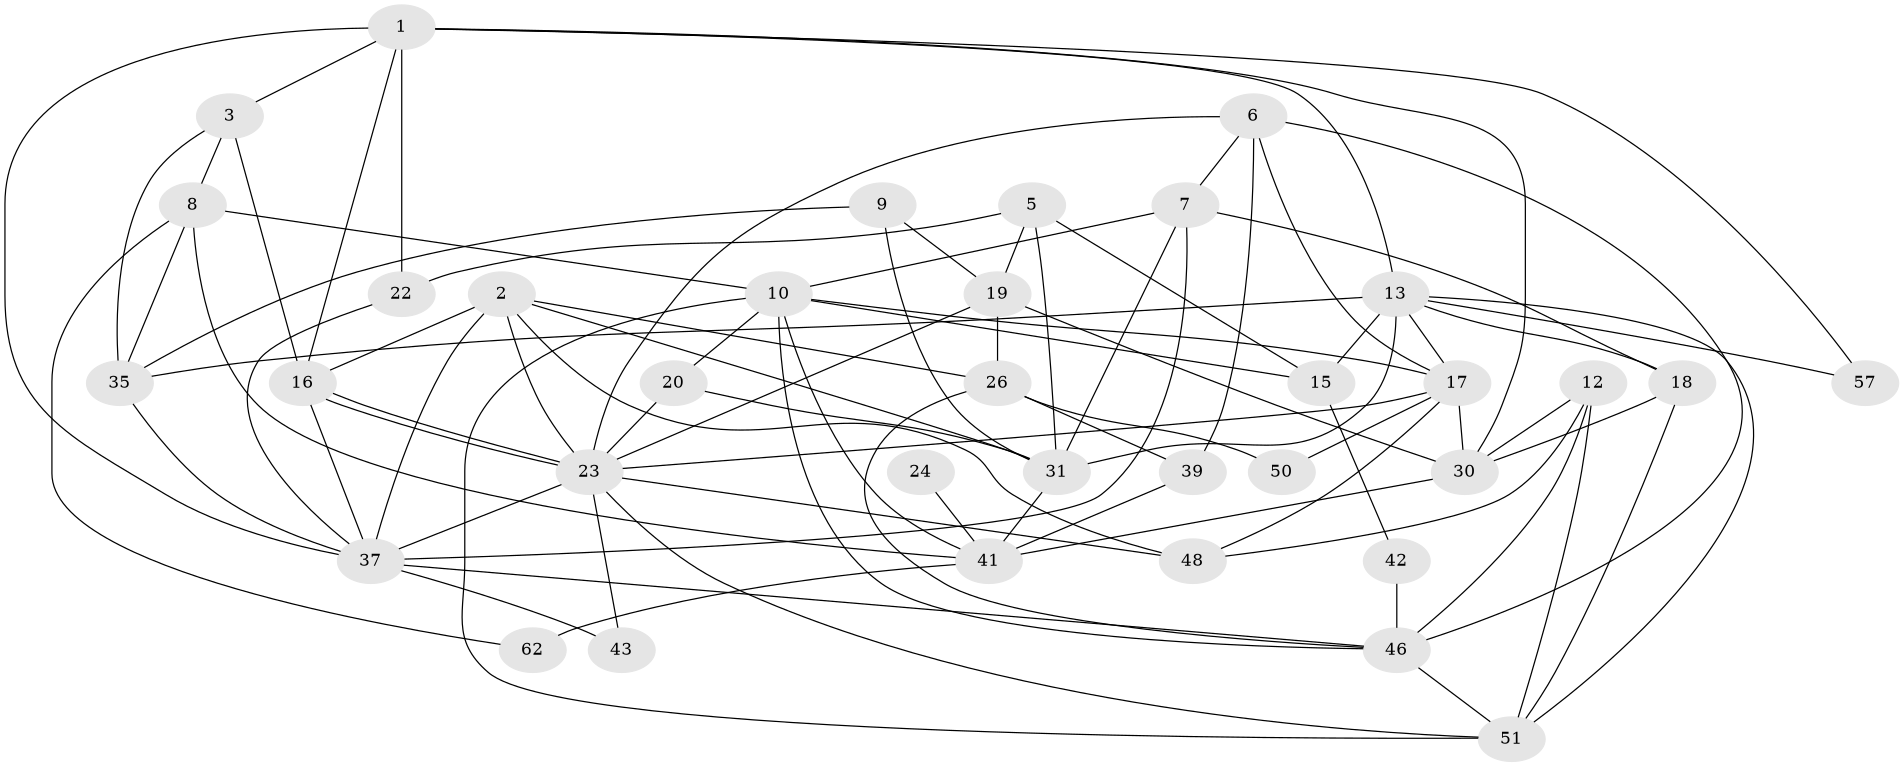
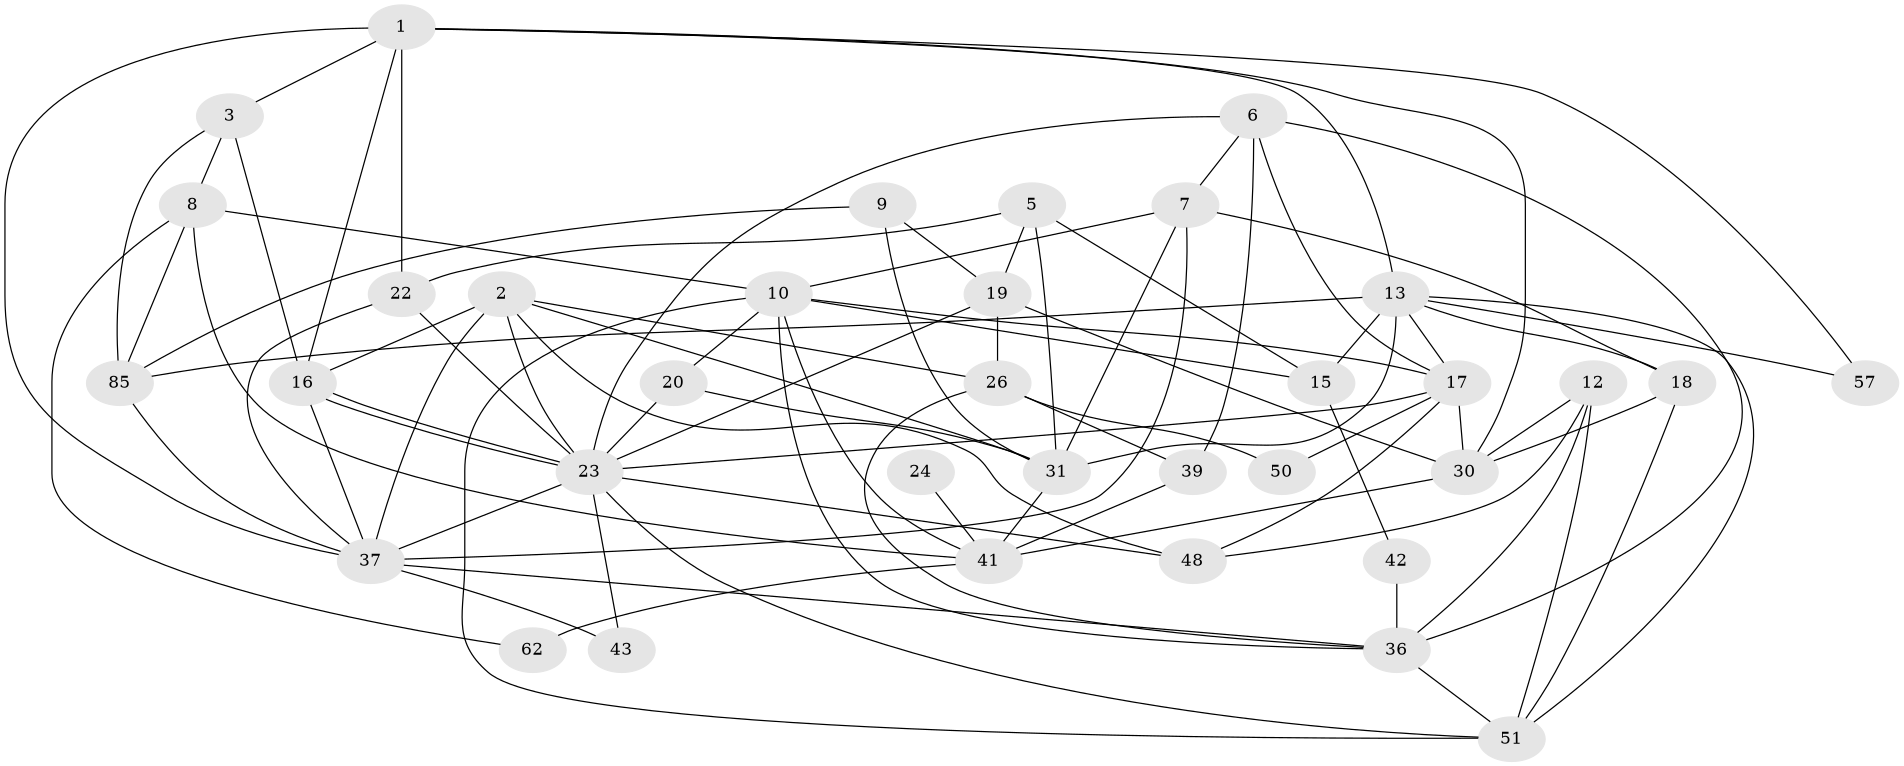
none -> (490, 381)
(120, 383) -> (120, 383)
(1397, 650) -> (1397, 650)
